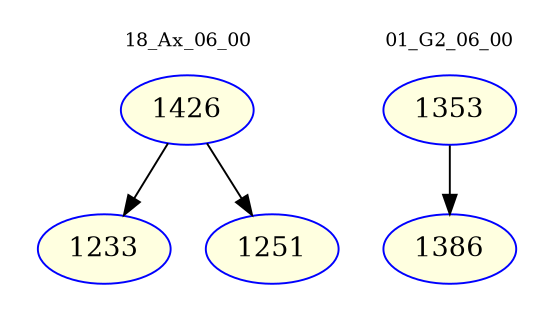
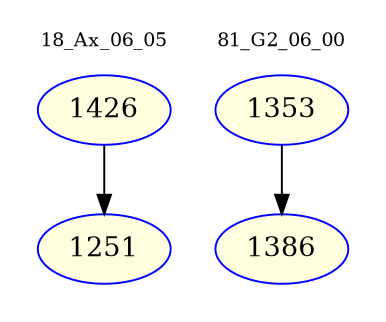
(188, 42) -> (104, 42)
(450, 42) -> (282, 42)
(104, 249) -> none
